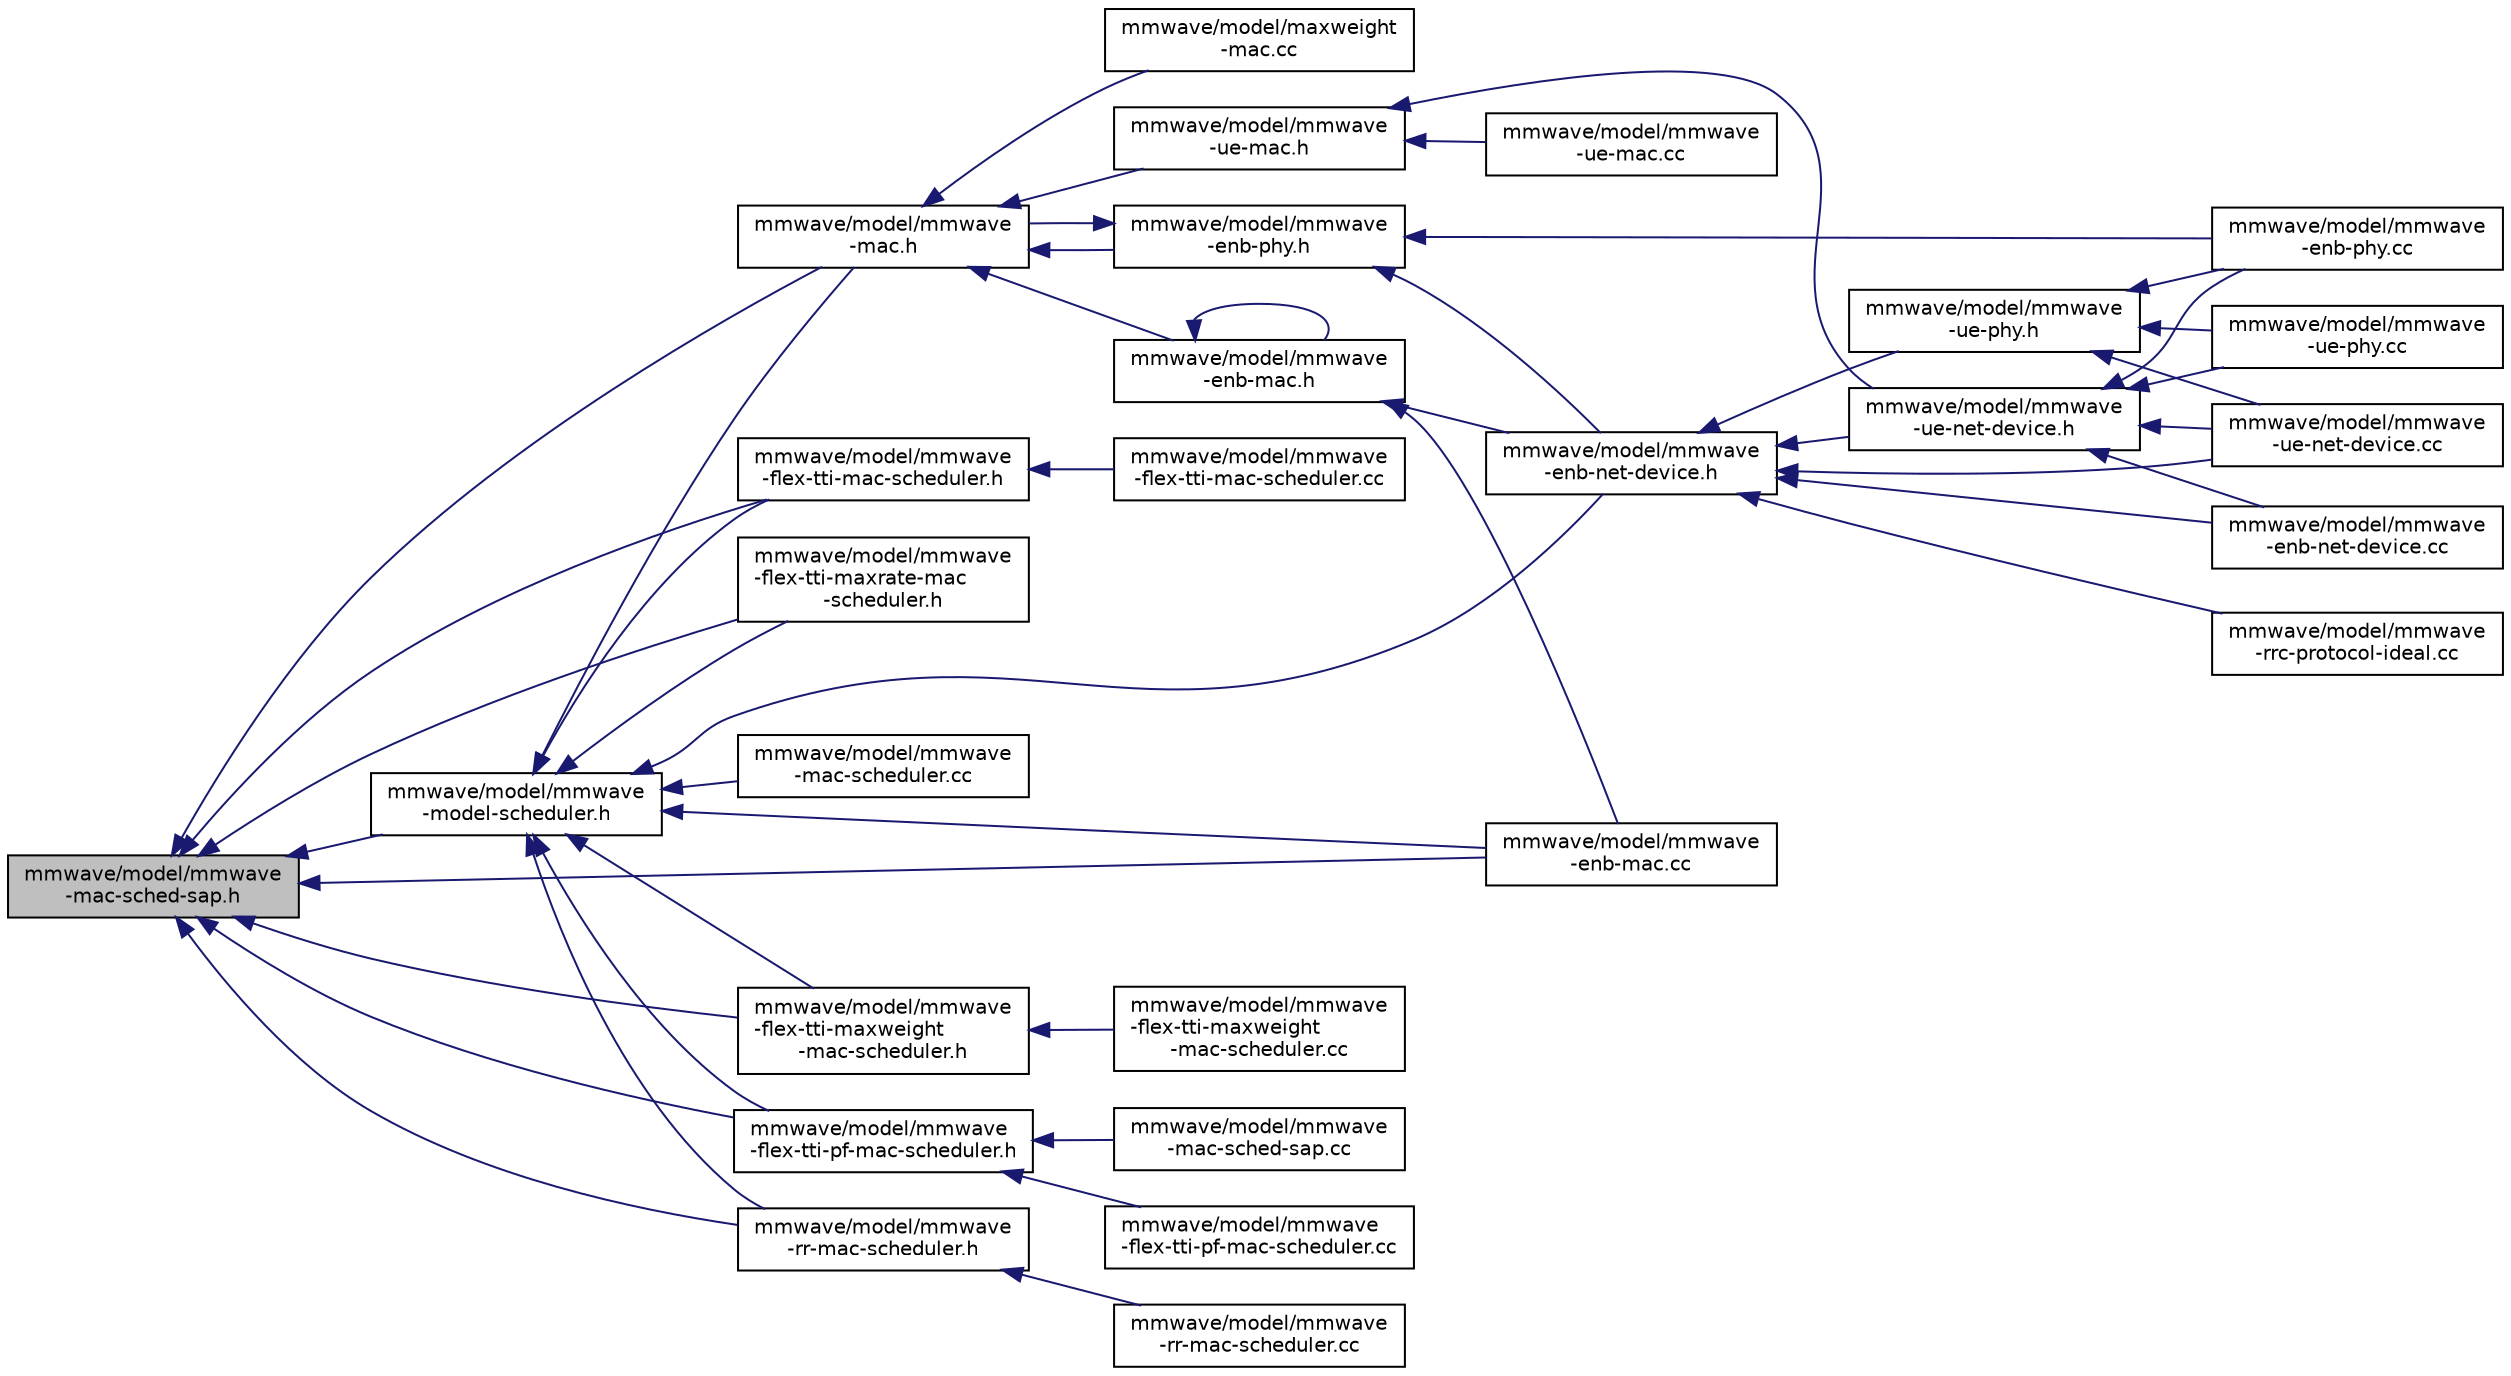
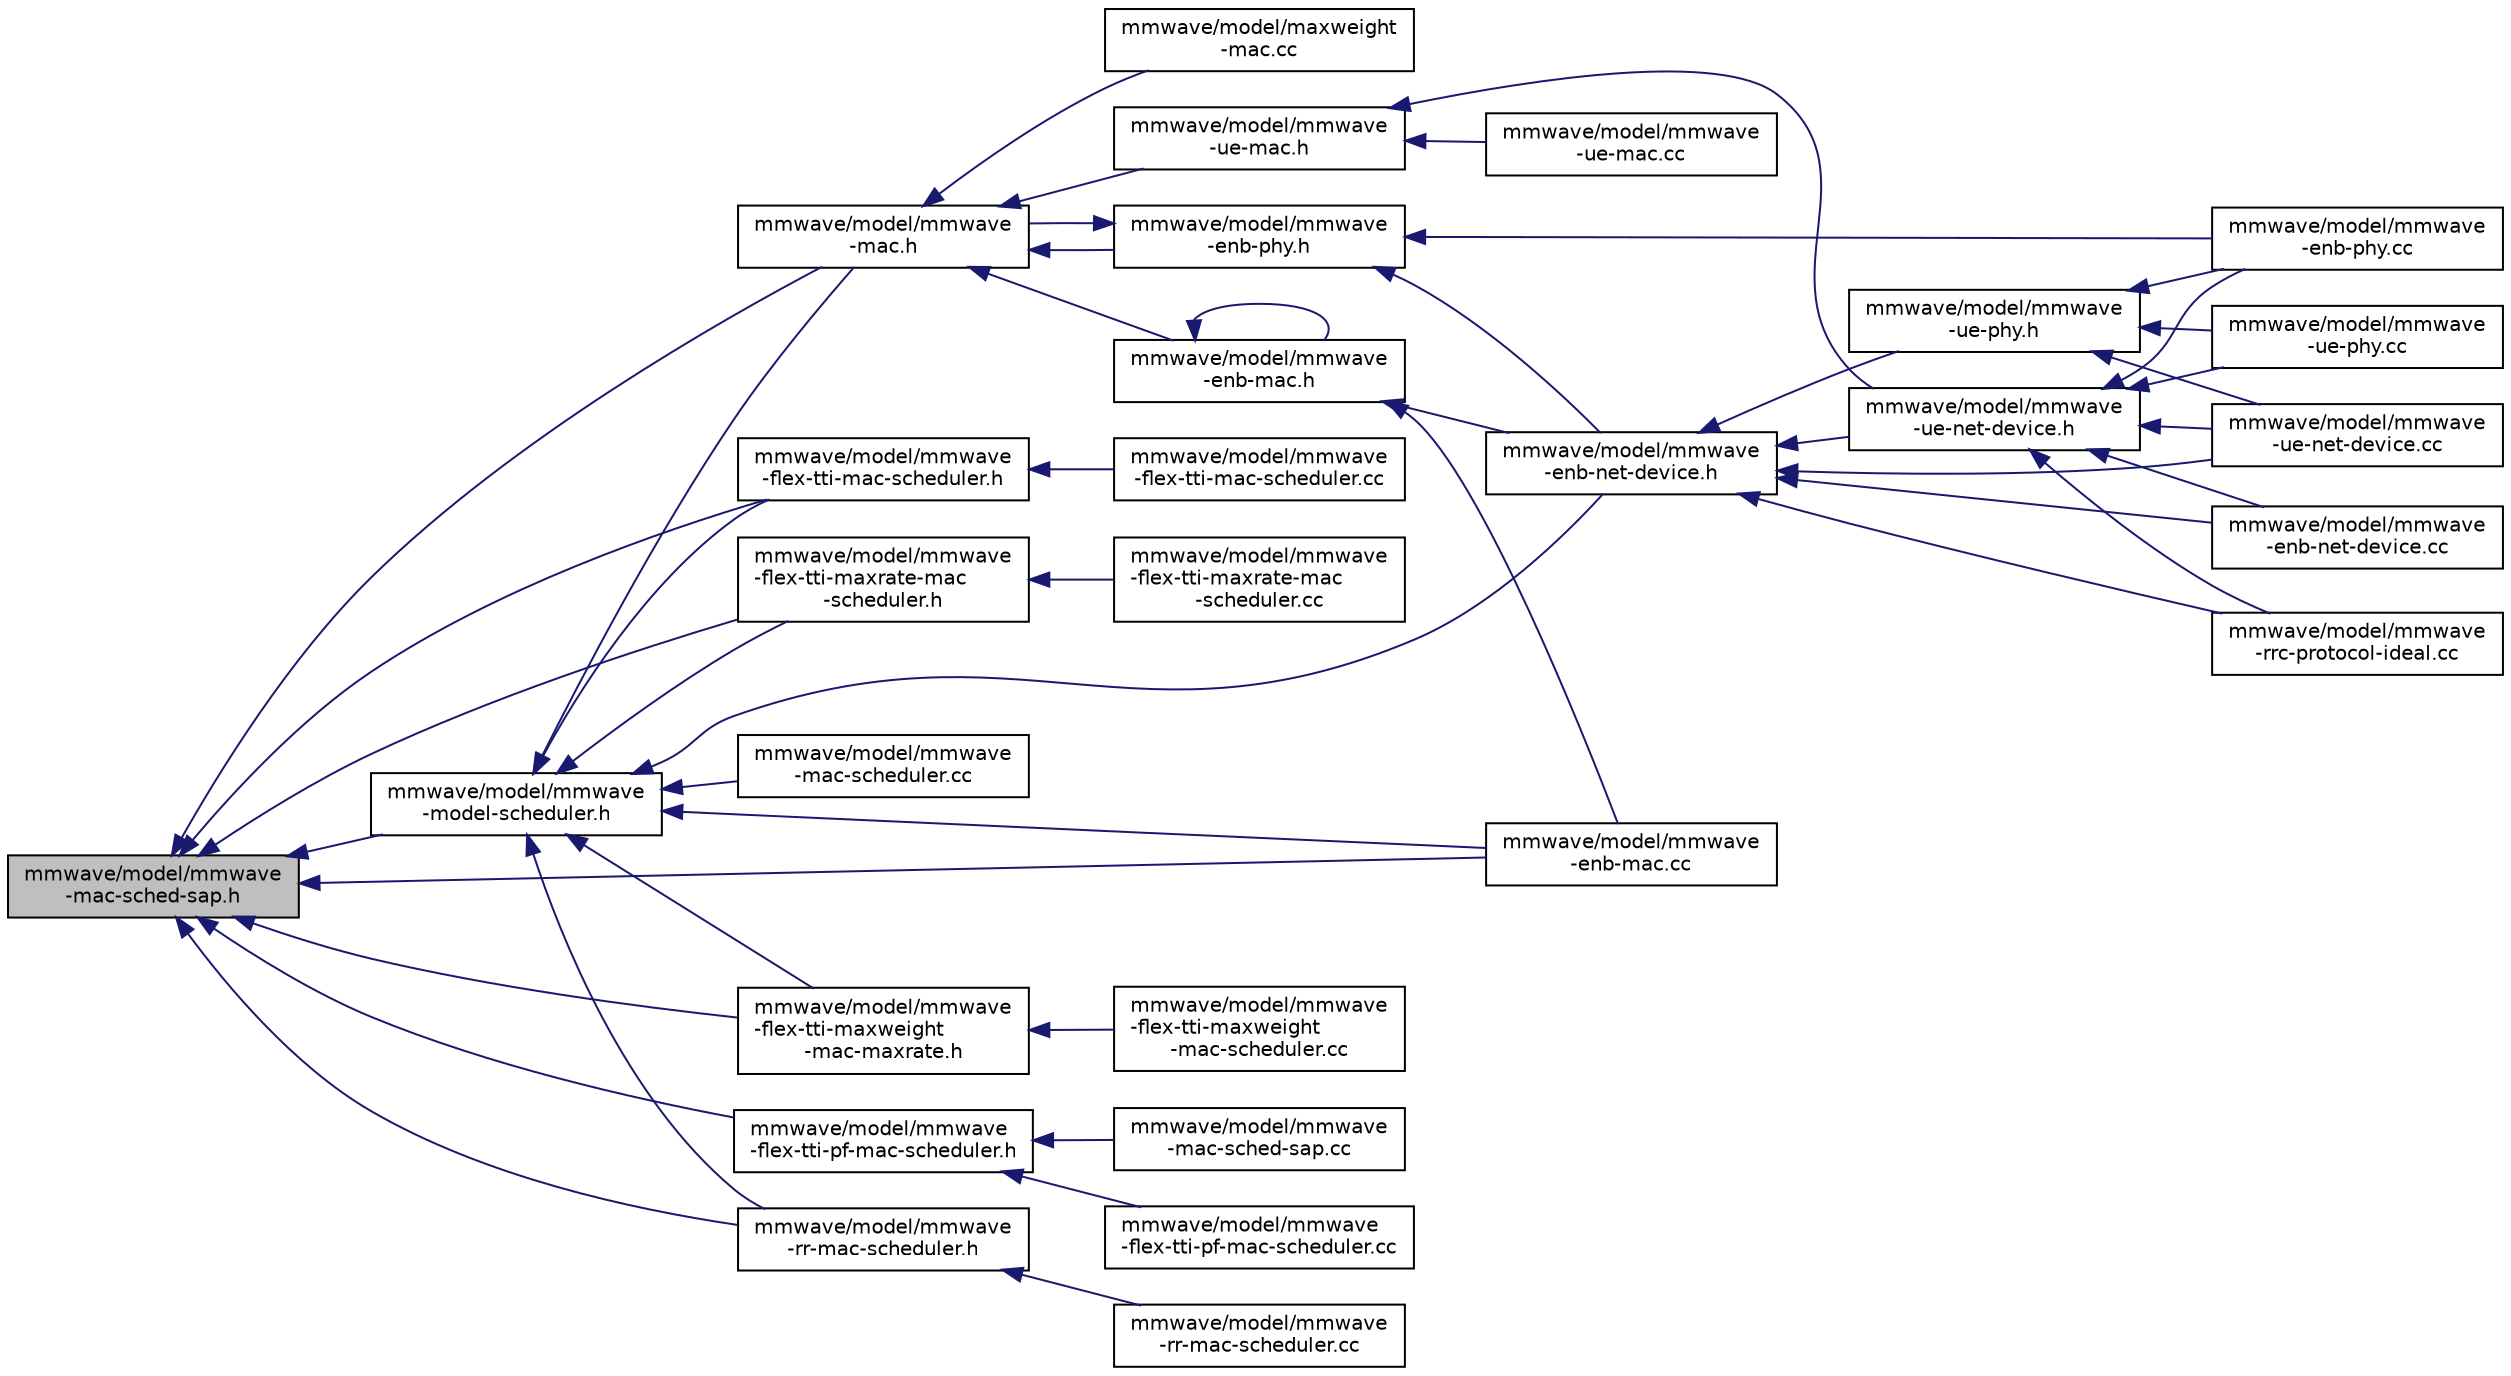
none -> (2152, 547)
none -> (1259, 580)
(634, 991) -> none
(883, 1031) -> (883, 1031)
